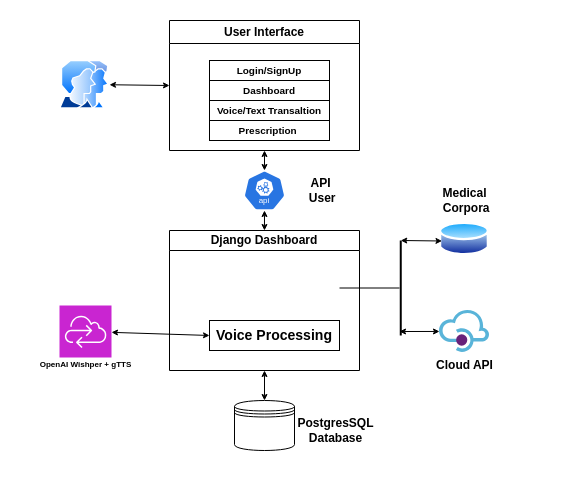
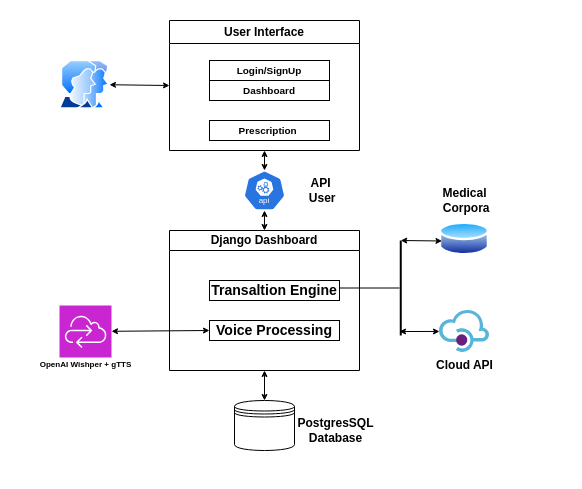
(270, 111) -> none
none -> (275, 291)
(275, 336) -> (275, 331)
